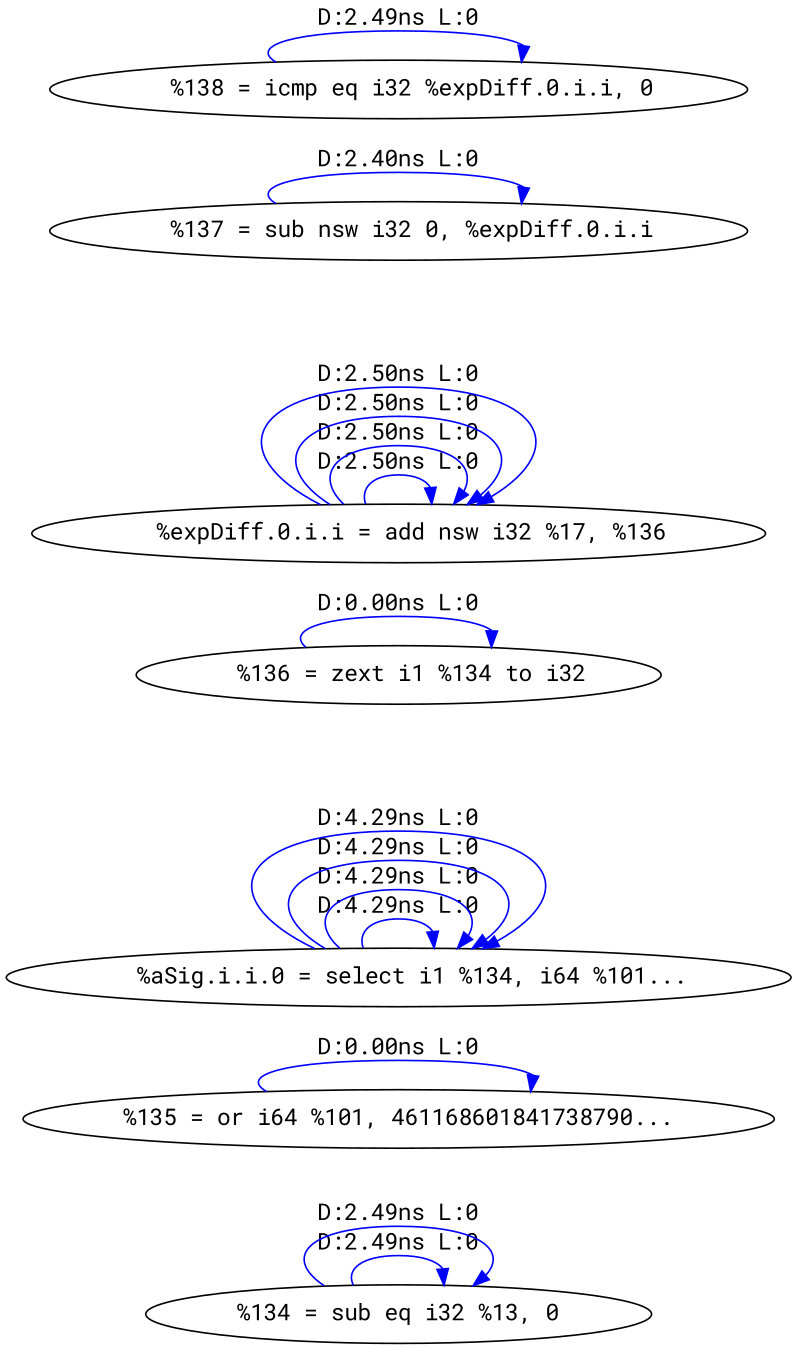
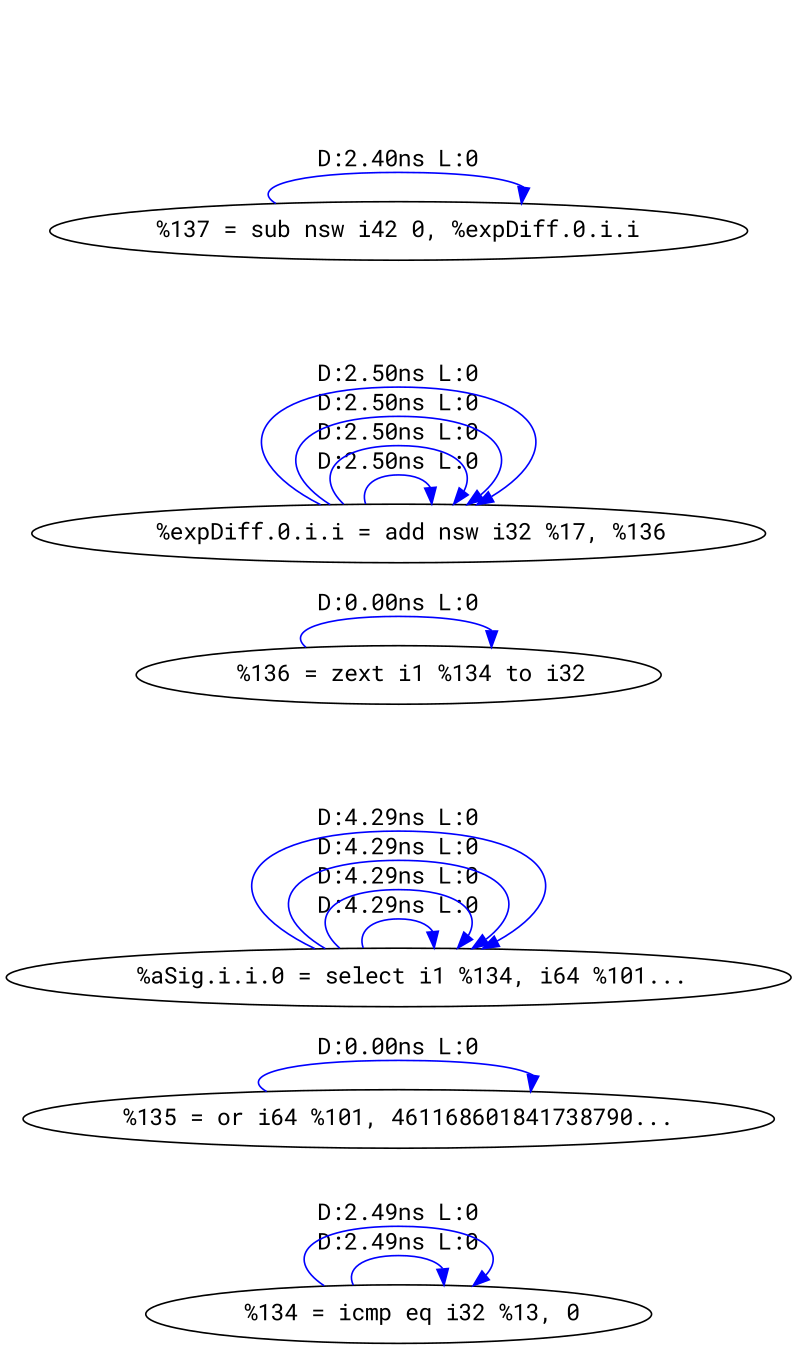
(399, 89) -> none
(399, 231) -> (399, 231)
(399, 1314) -> (399, 1314)
